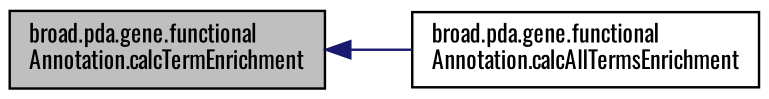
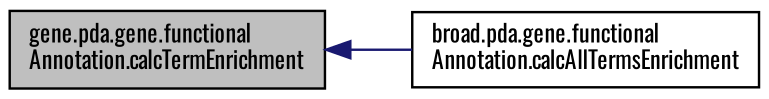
(167, 50) -> (167, 50)
